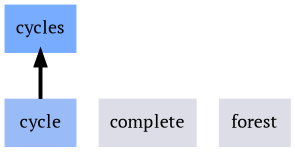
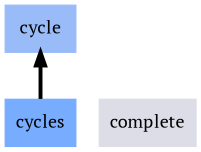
(41, 82) -> (41, 82)
(255, 123) -> none
